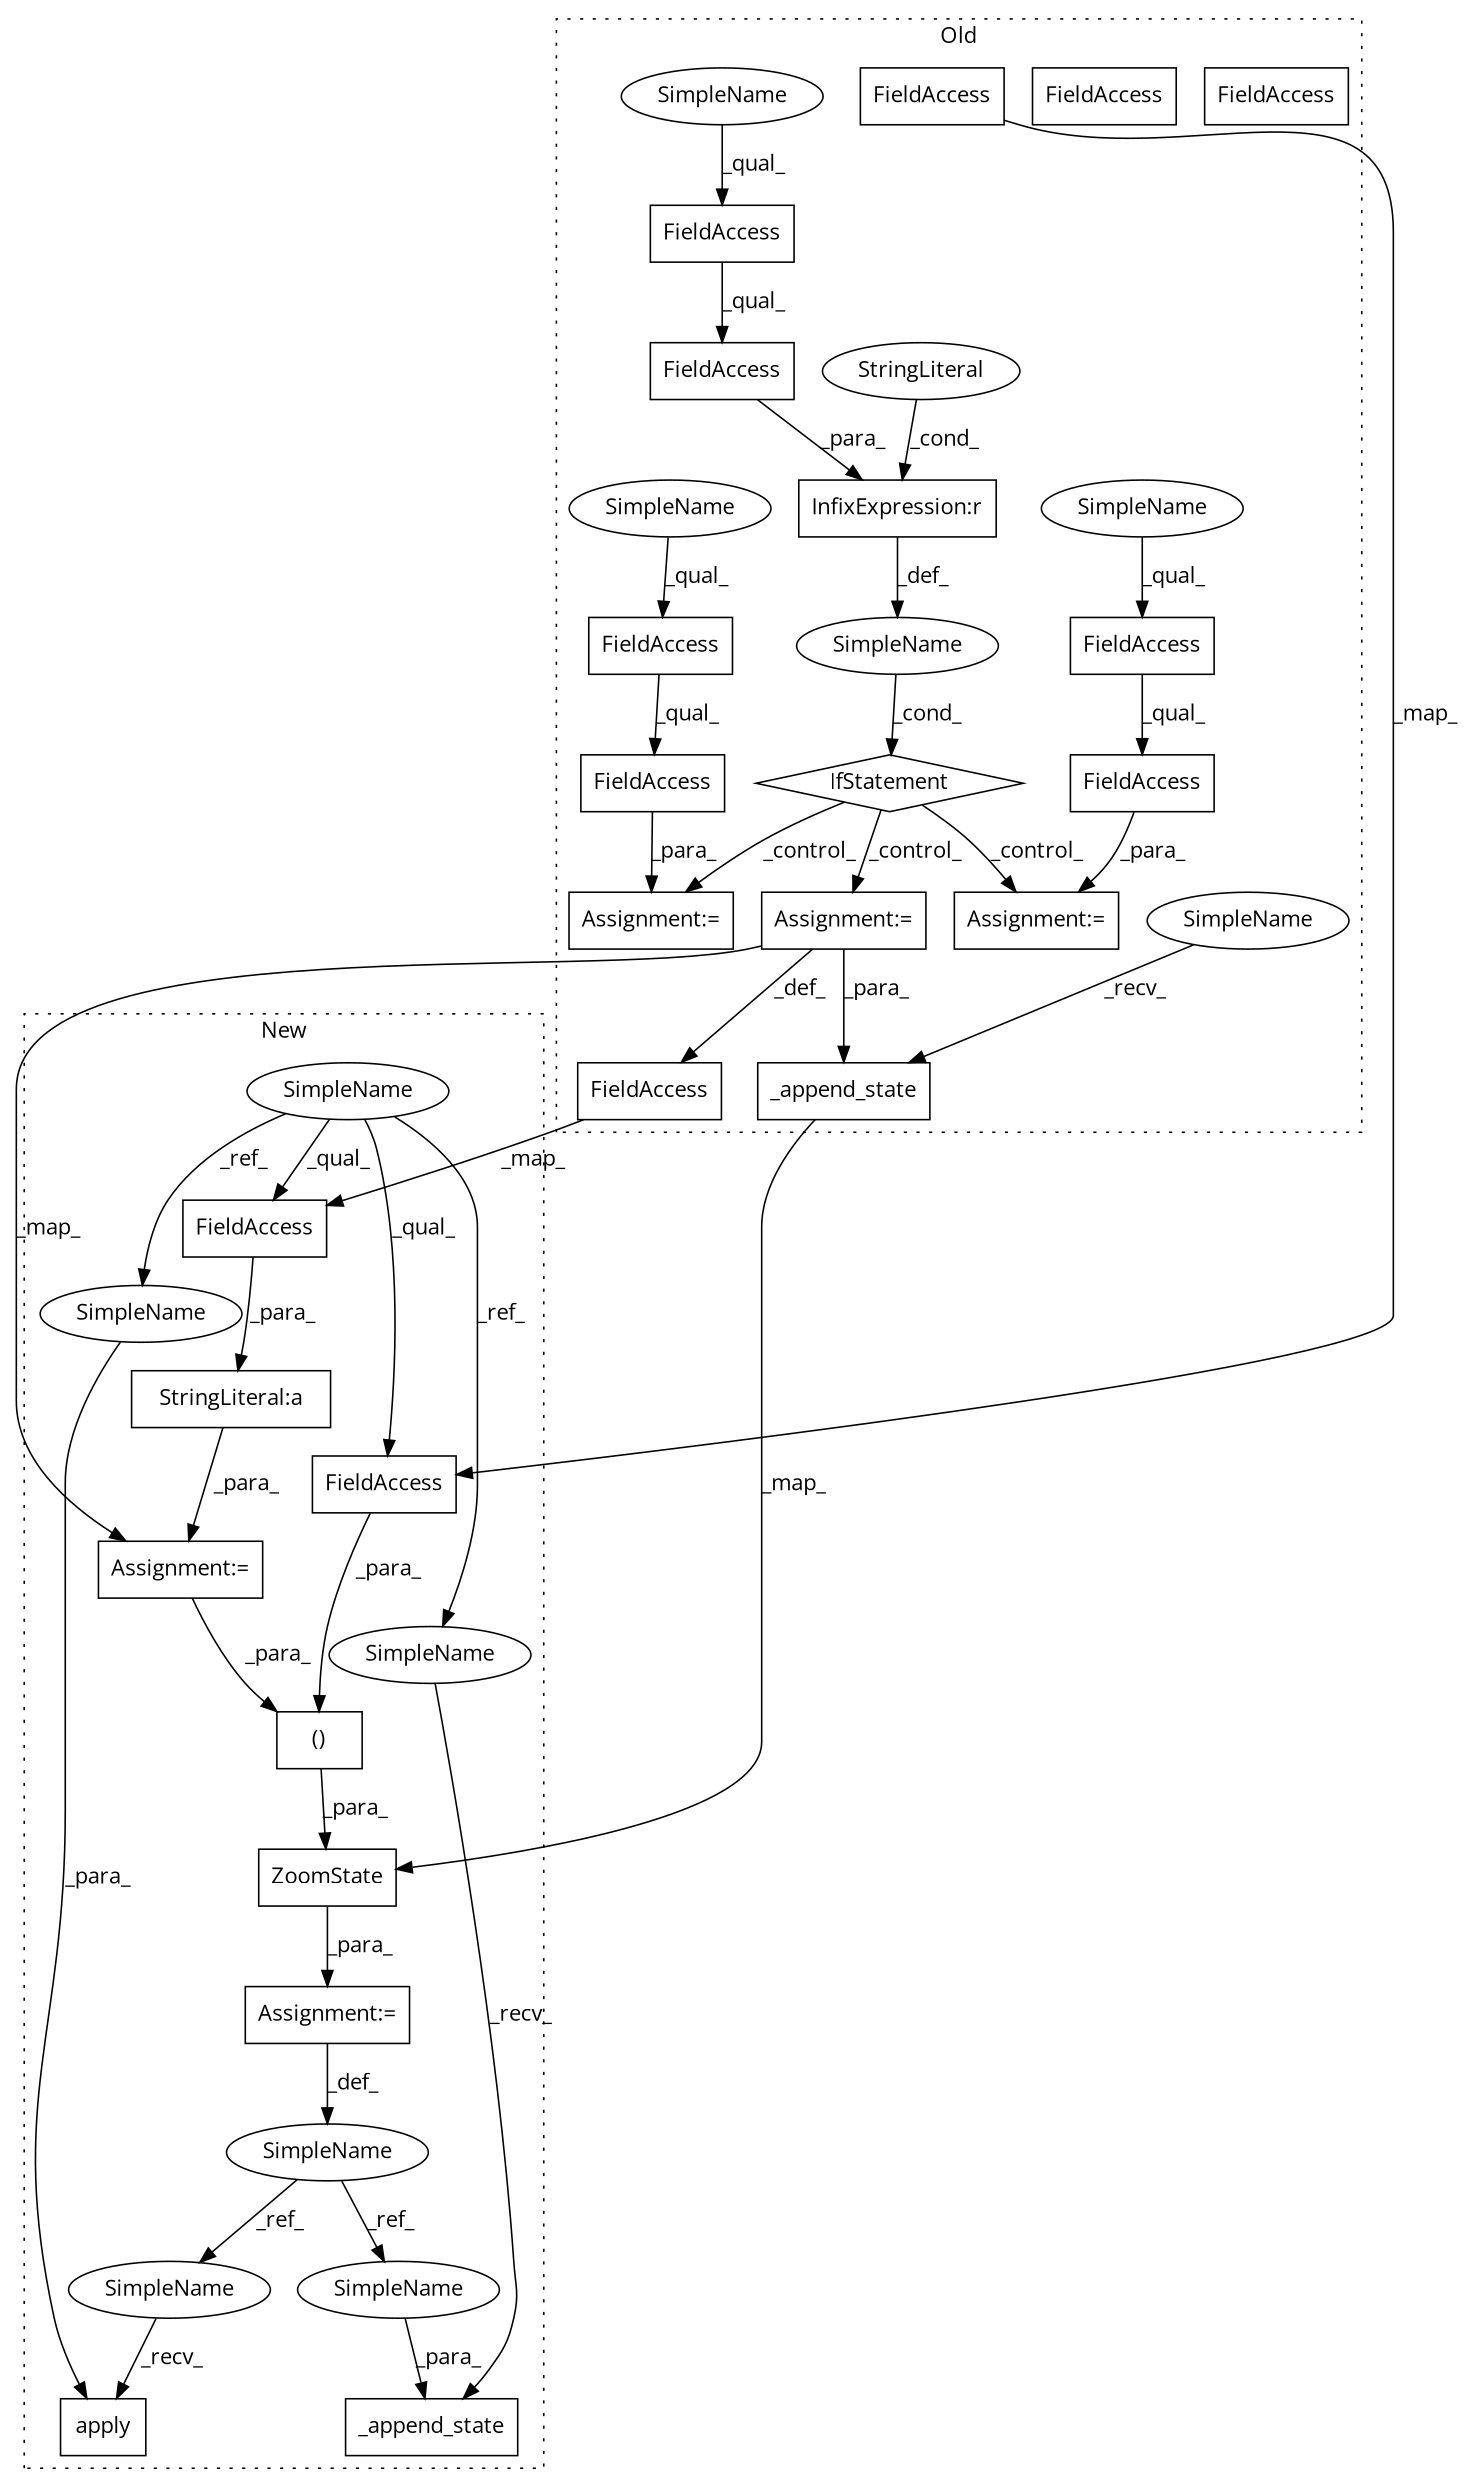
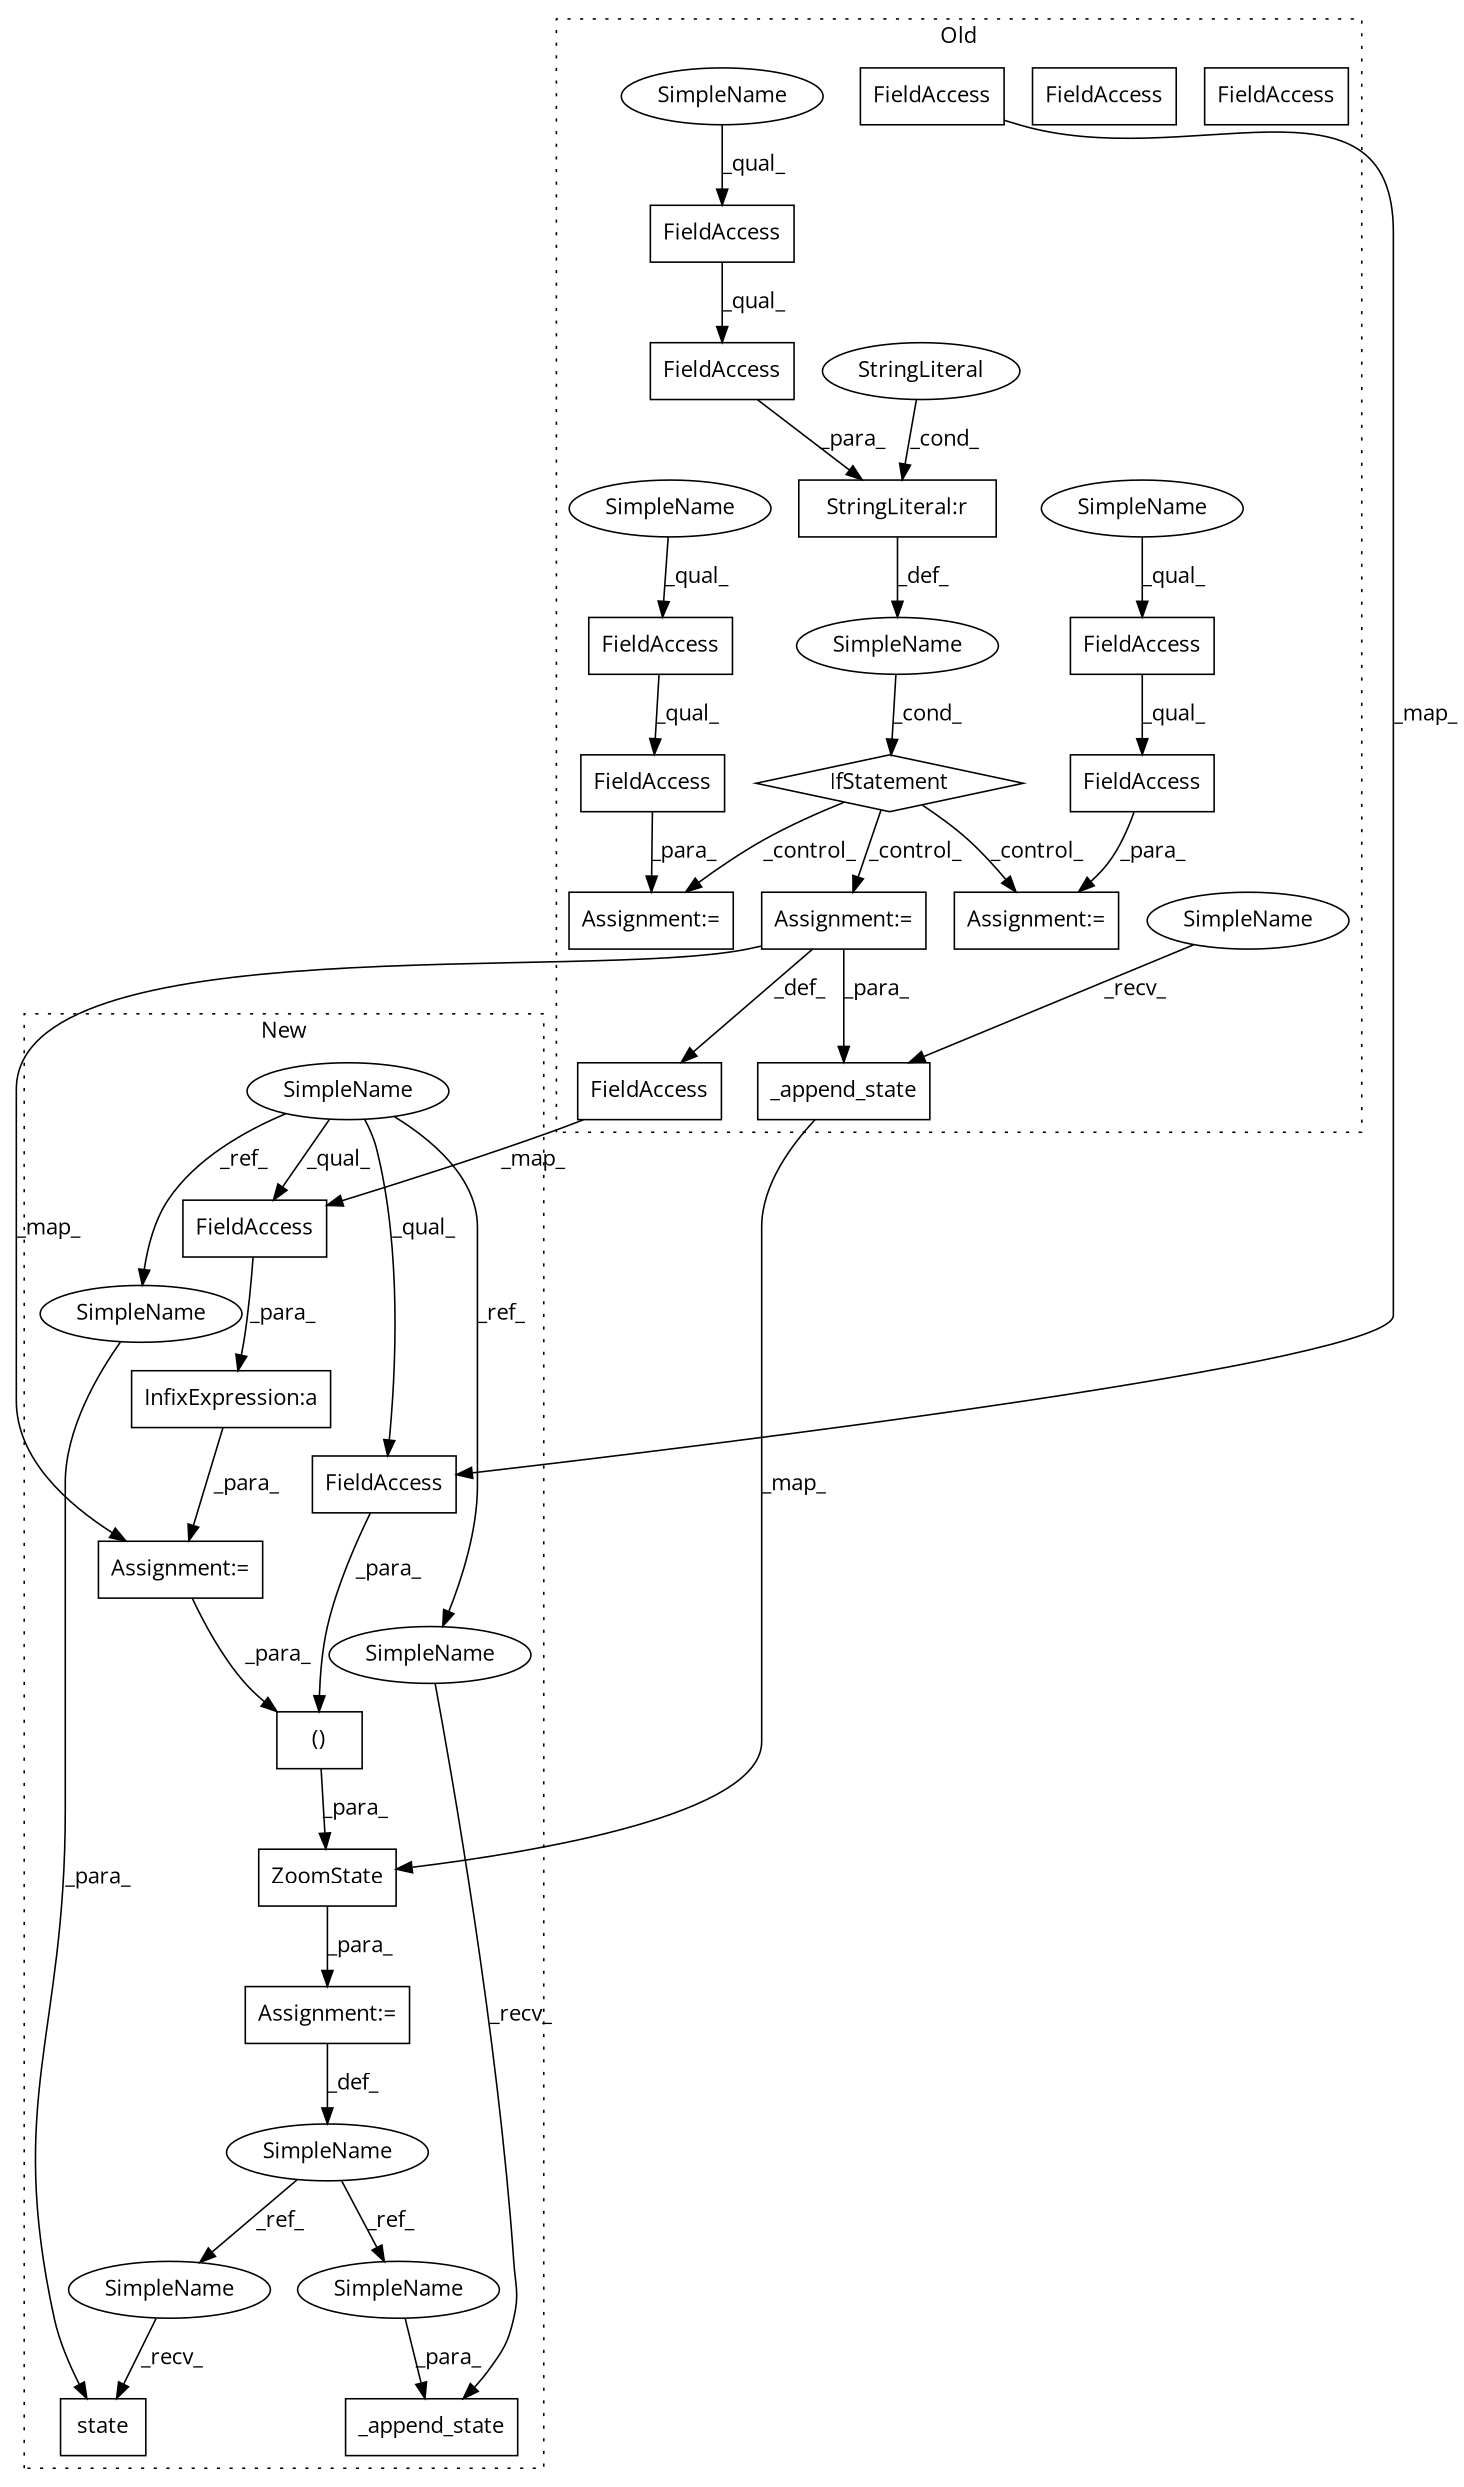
(897, 508) -> (897, 508)
(231, 1399) -> (231, 1399)
(103, 2427) -> (103, 2427)
